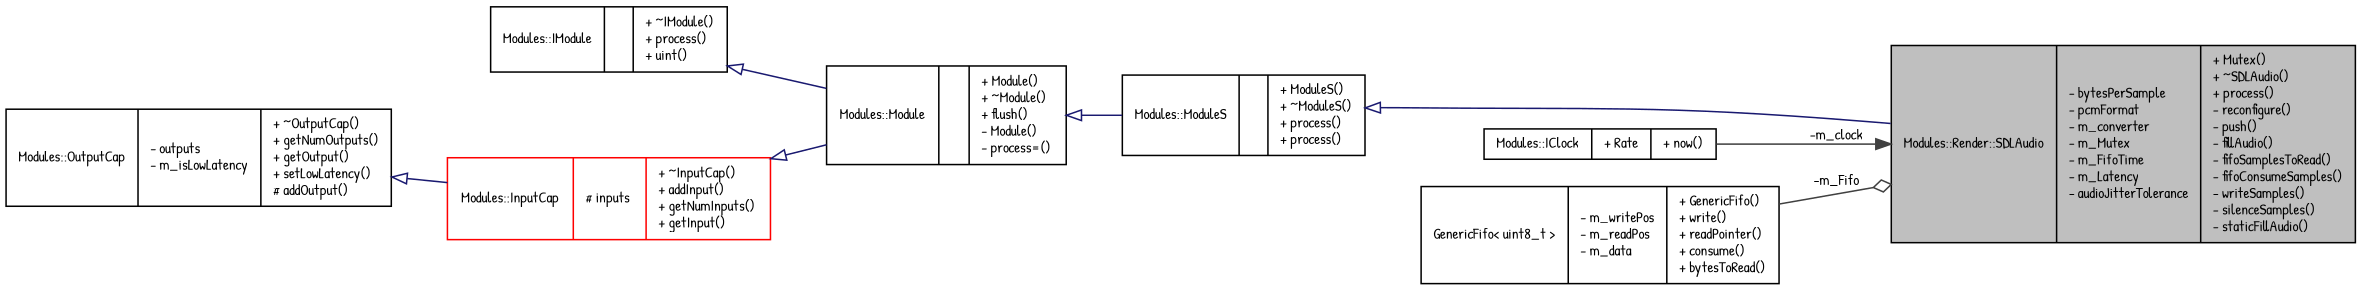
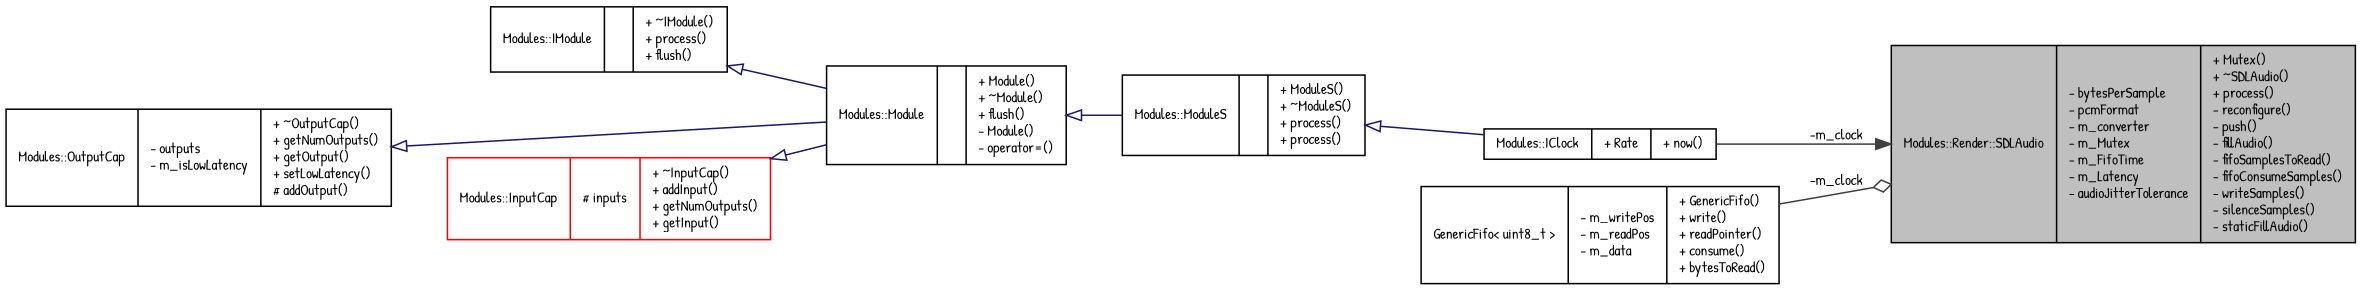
(667, 55) -> (669, 55)
(1636, 109) -> (1432, 131)
(1016, 148) -> (1016, 148)
(427, 181) -> (617, 134)
(1835, 181) -> (1835, 181)
(707, 206) -> (705, 206)
